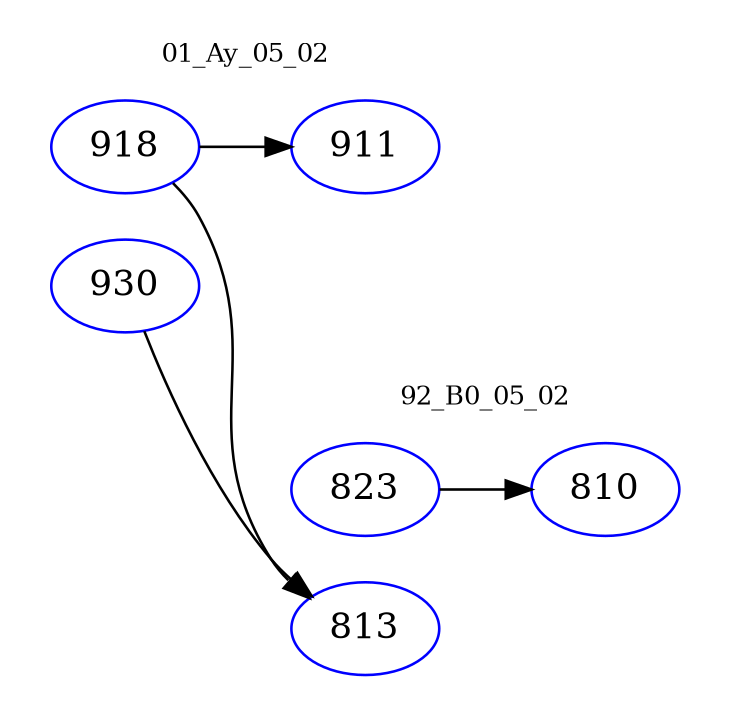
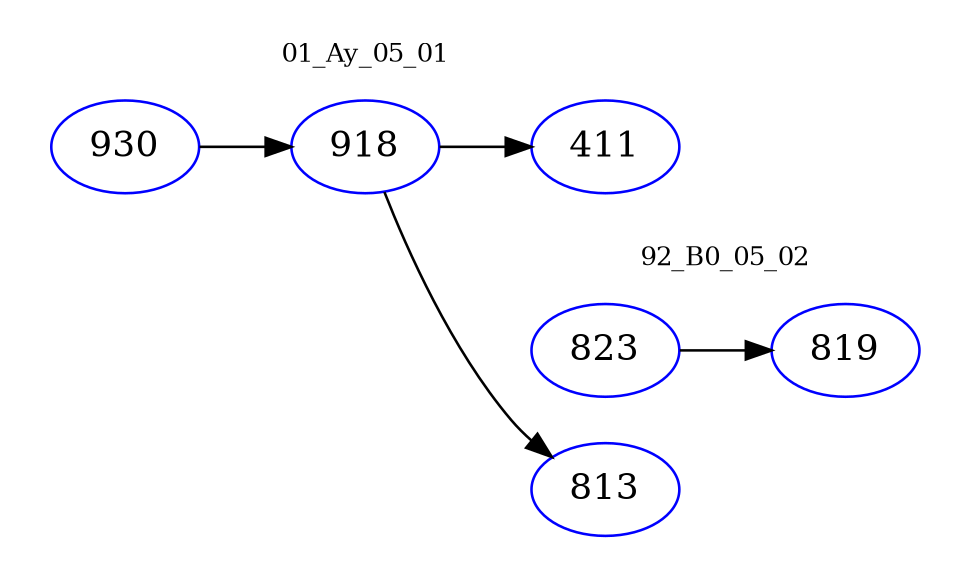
(245, 55) -> (365, 55)
(365, 147) -> (605, 147)
(206, 463) -> (232, 147)
(605, 490) -> (846, 350)
